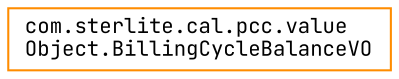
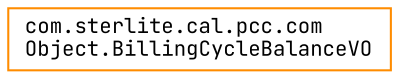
(200, 39) -> (200, 39)
